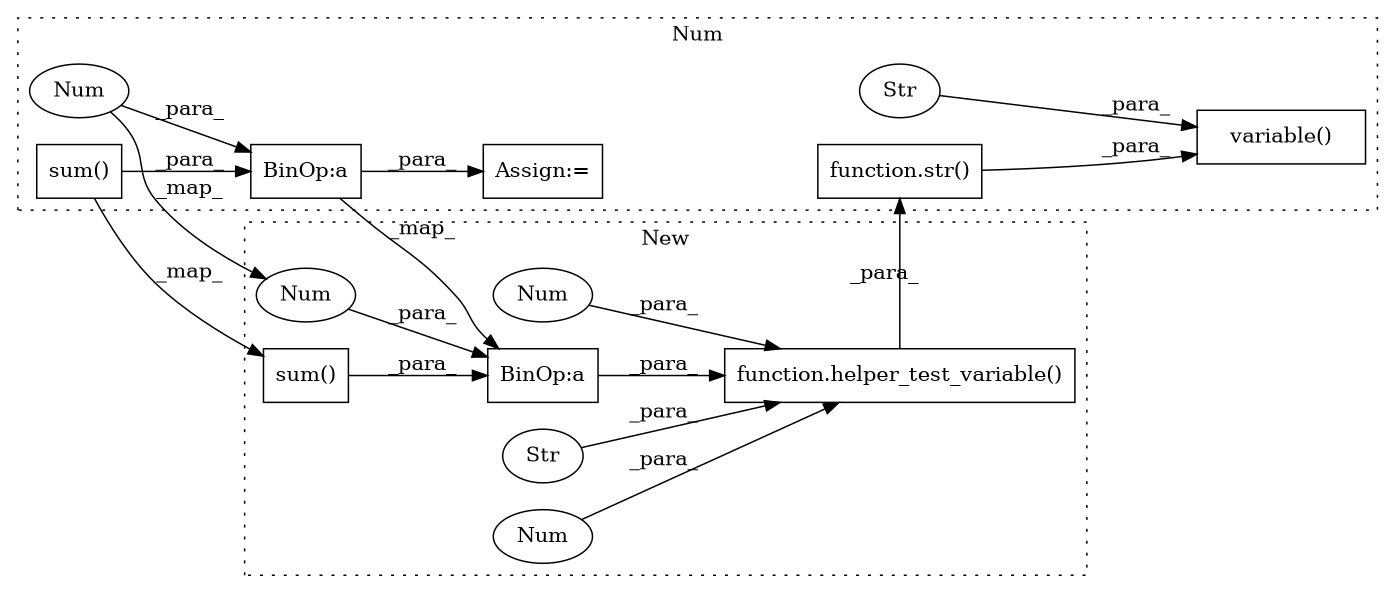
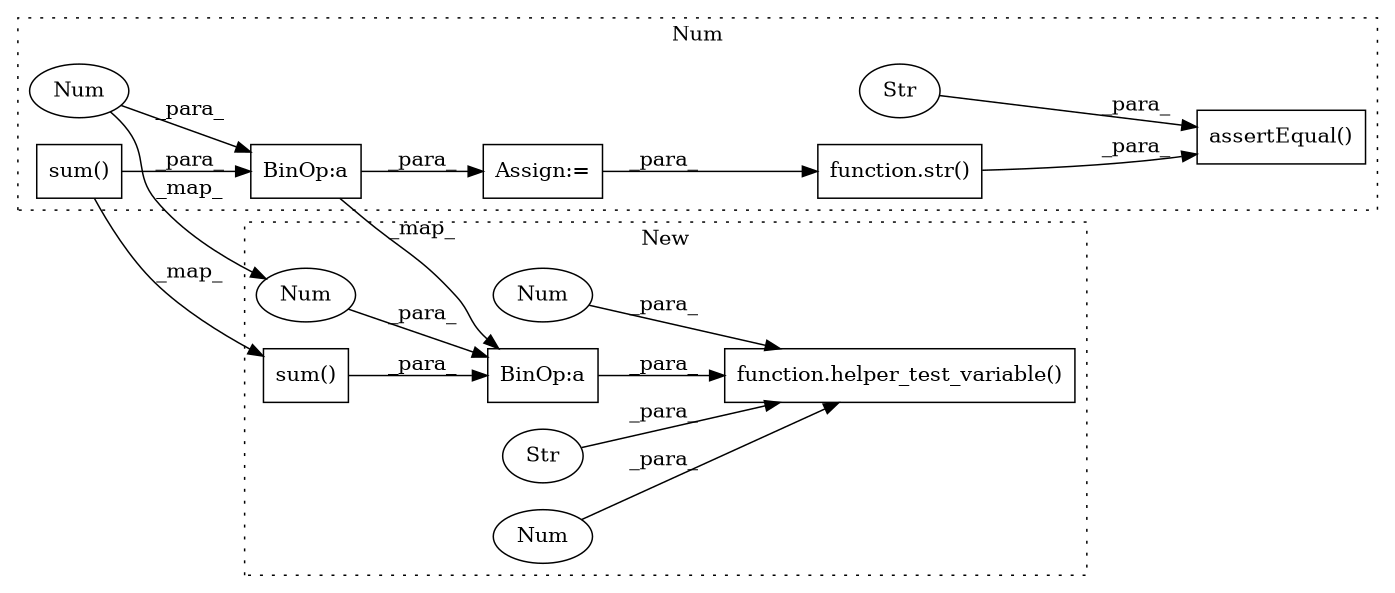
(1281, 137) -> (1281, 137)
(900, 281) -> (703, 171)
